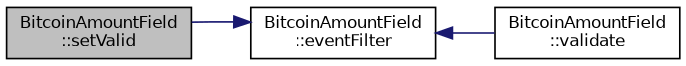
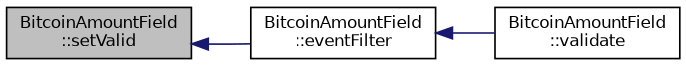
(213, 22) -> (229, 44)
